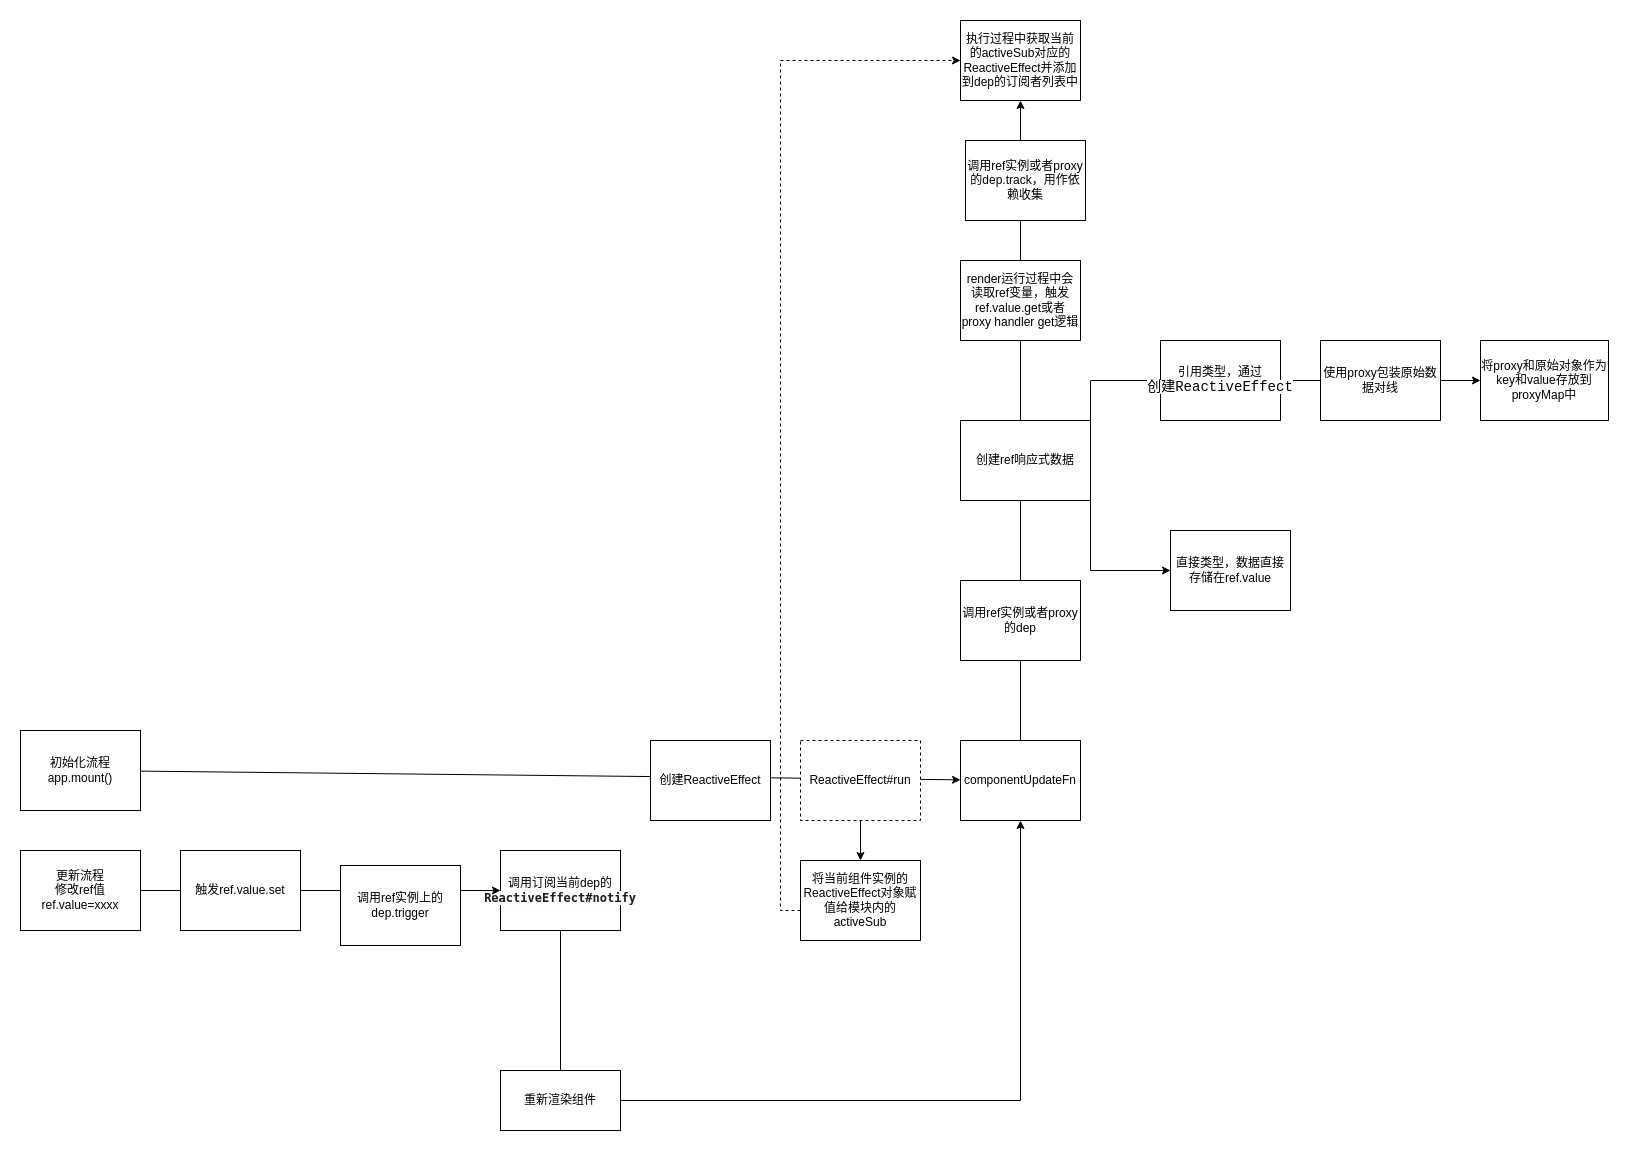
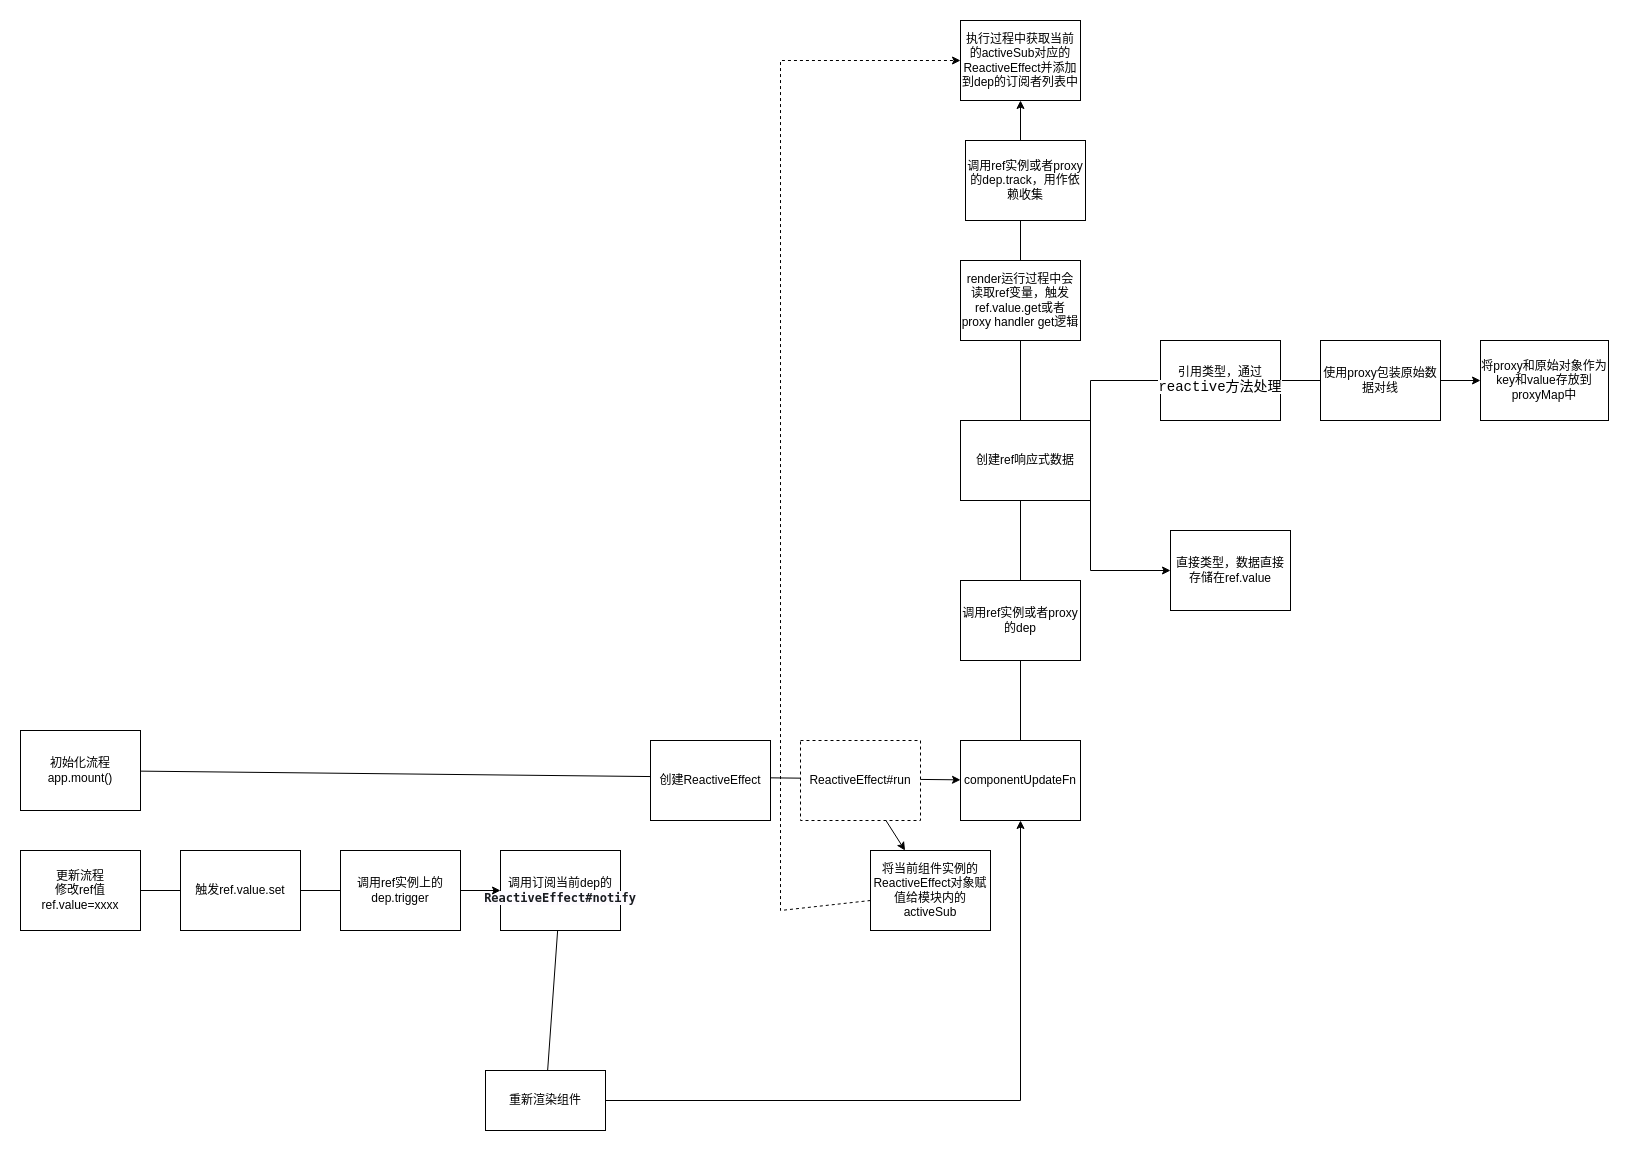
(1221, 381) -> (1221, 381)
(861, 901) -> (931, 891)
(401, 906) -> (401, 891)
(561, 1101) -> (546, 1101)
